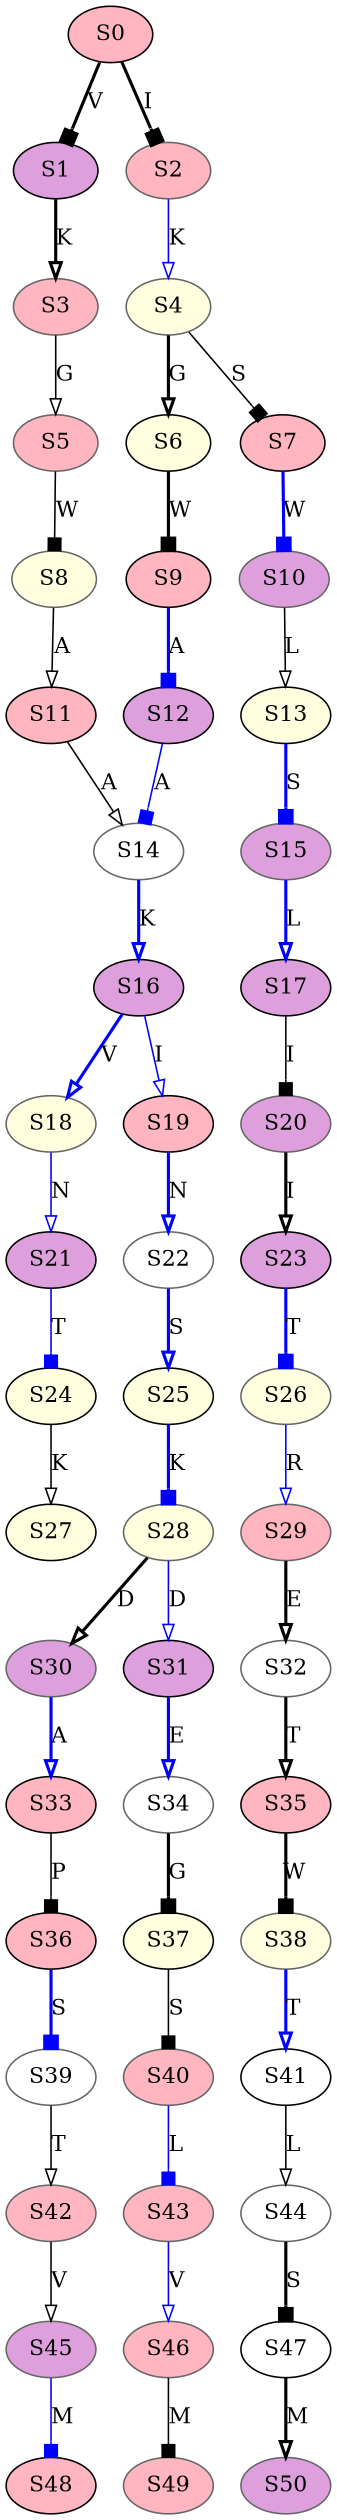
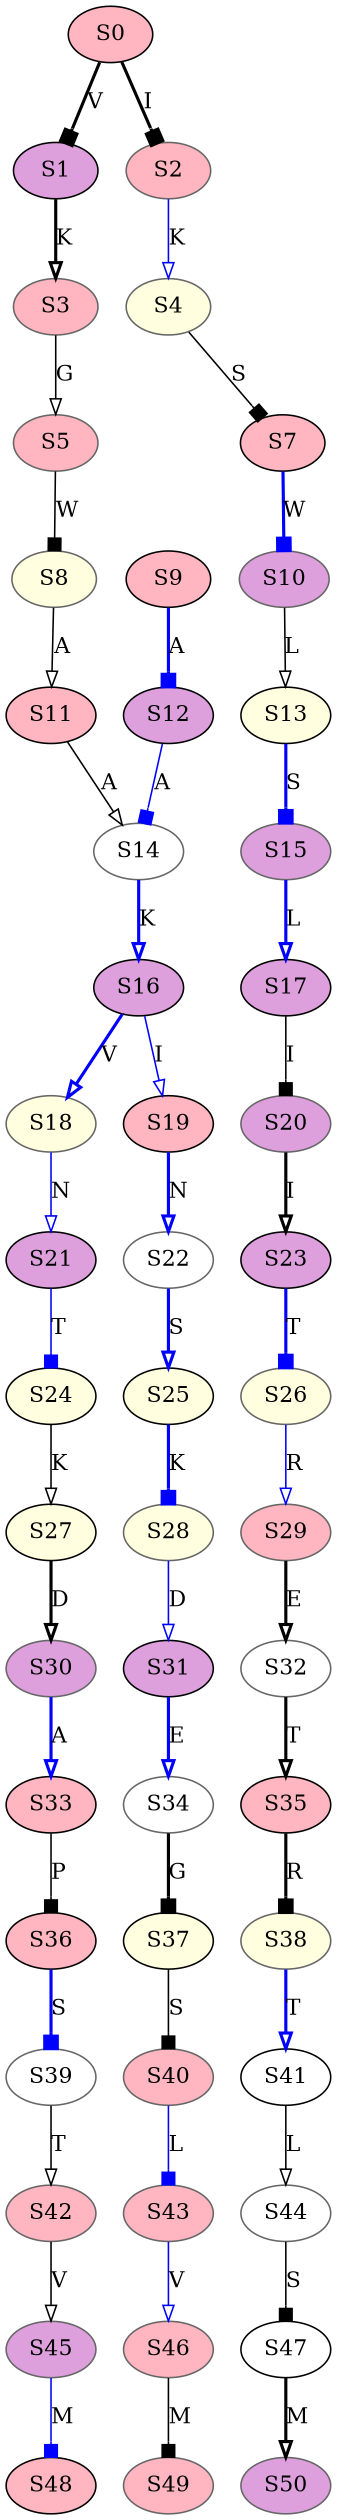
(168, 443) -> none
(115, 1595) -> (51, 1593)
(294, 1873) -> (294, 1873)
(286, 2274) -> (286, 2274)
